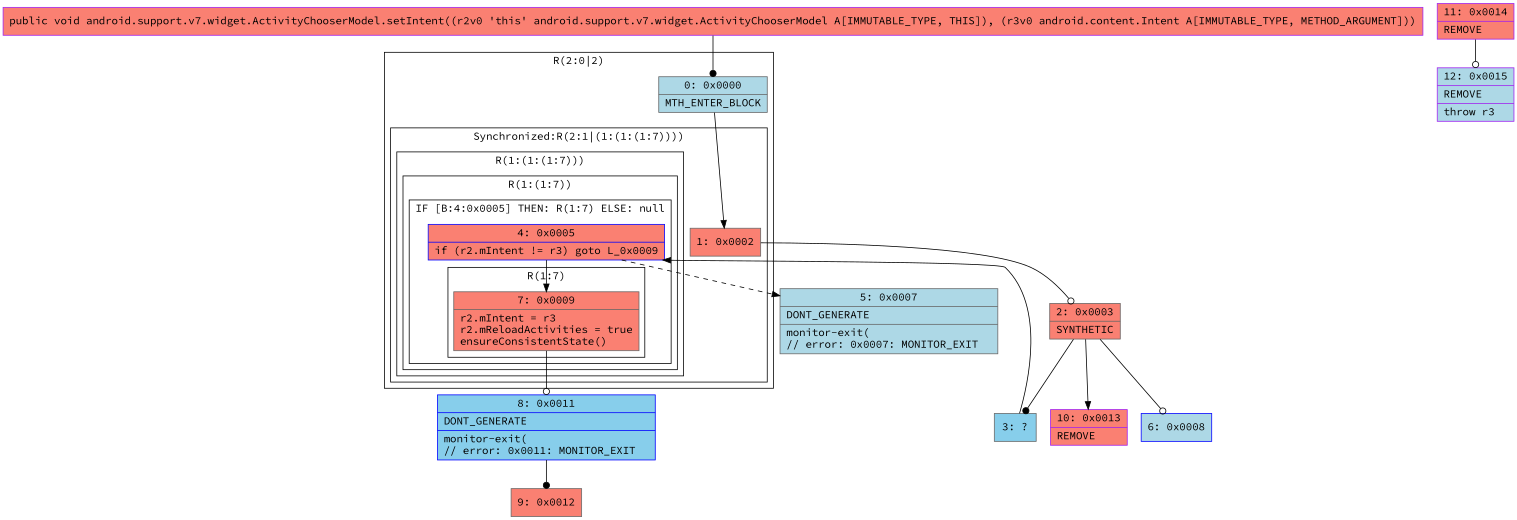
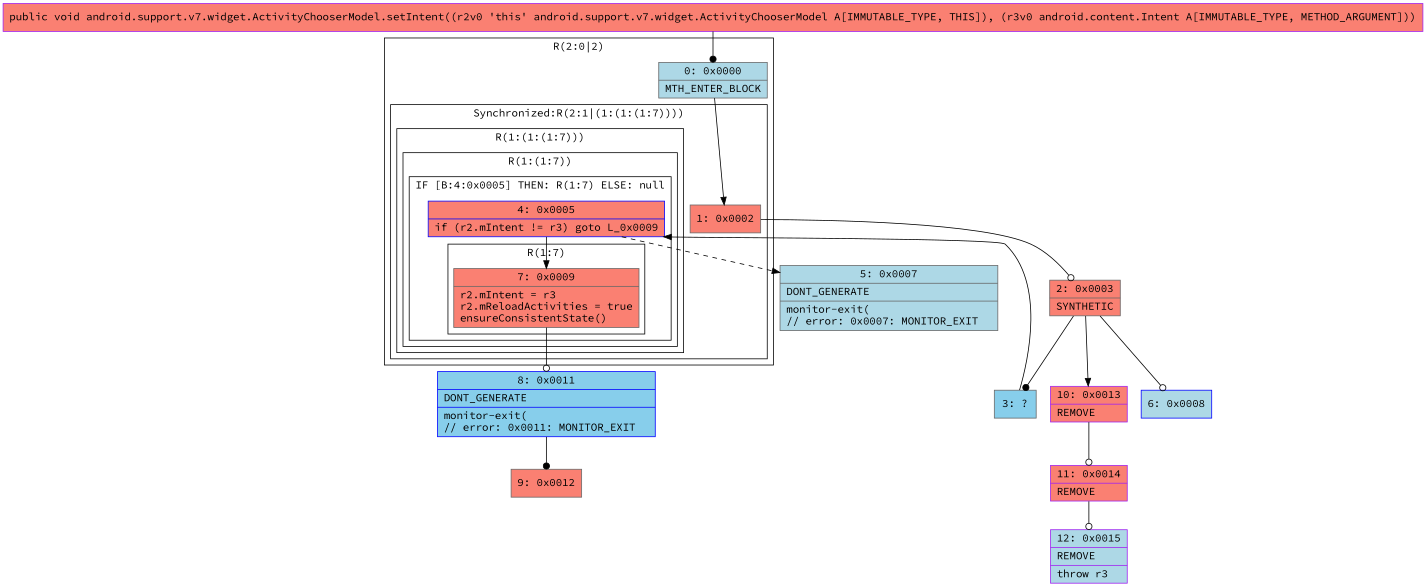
none -> (1089, 441)
